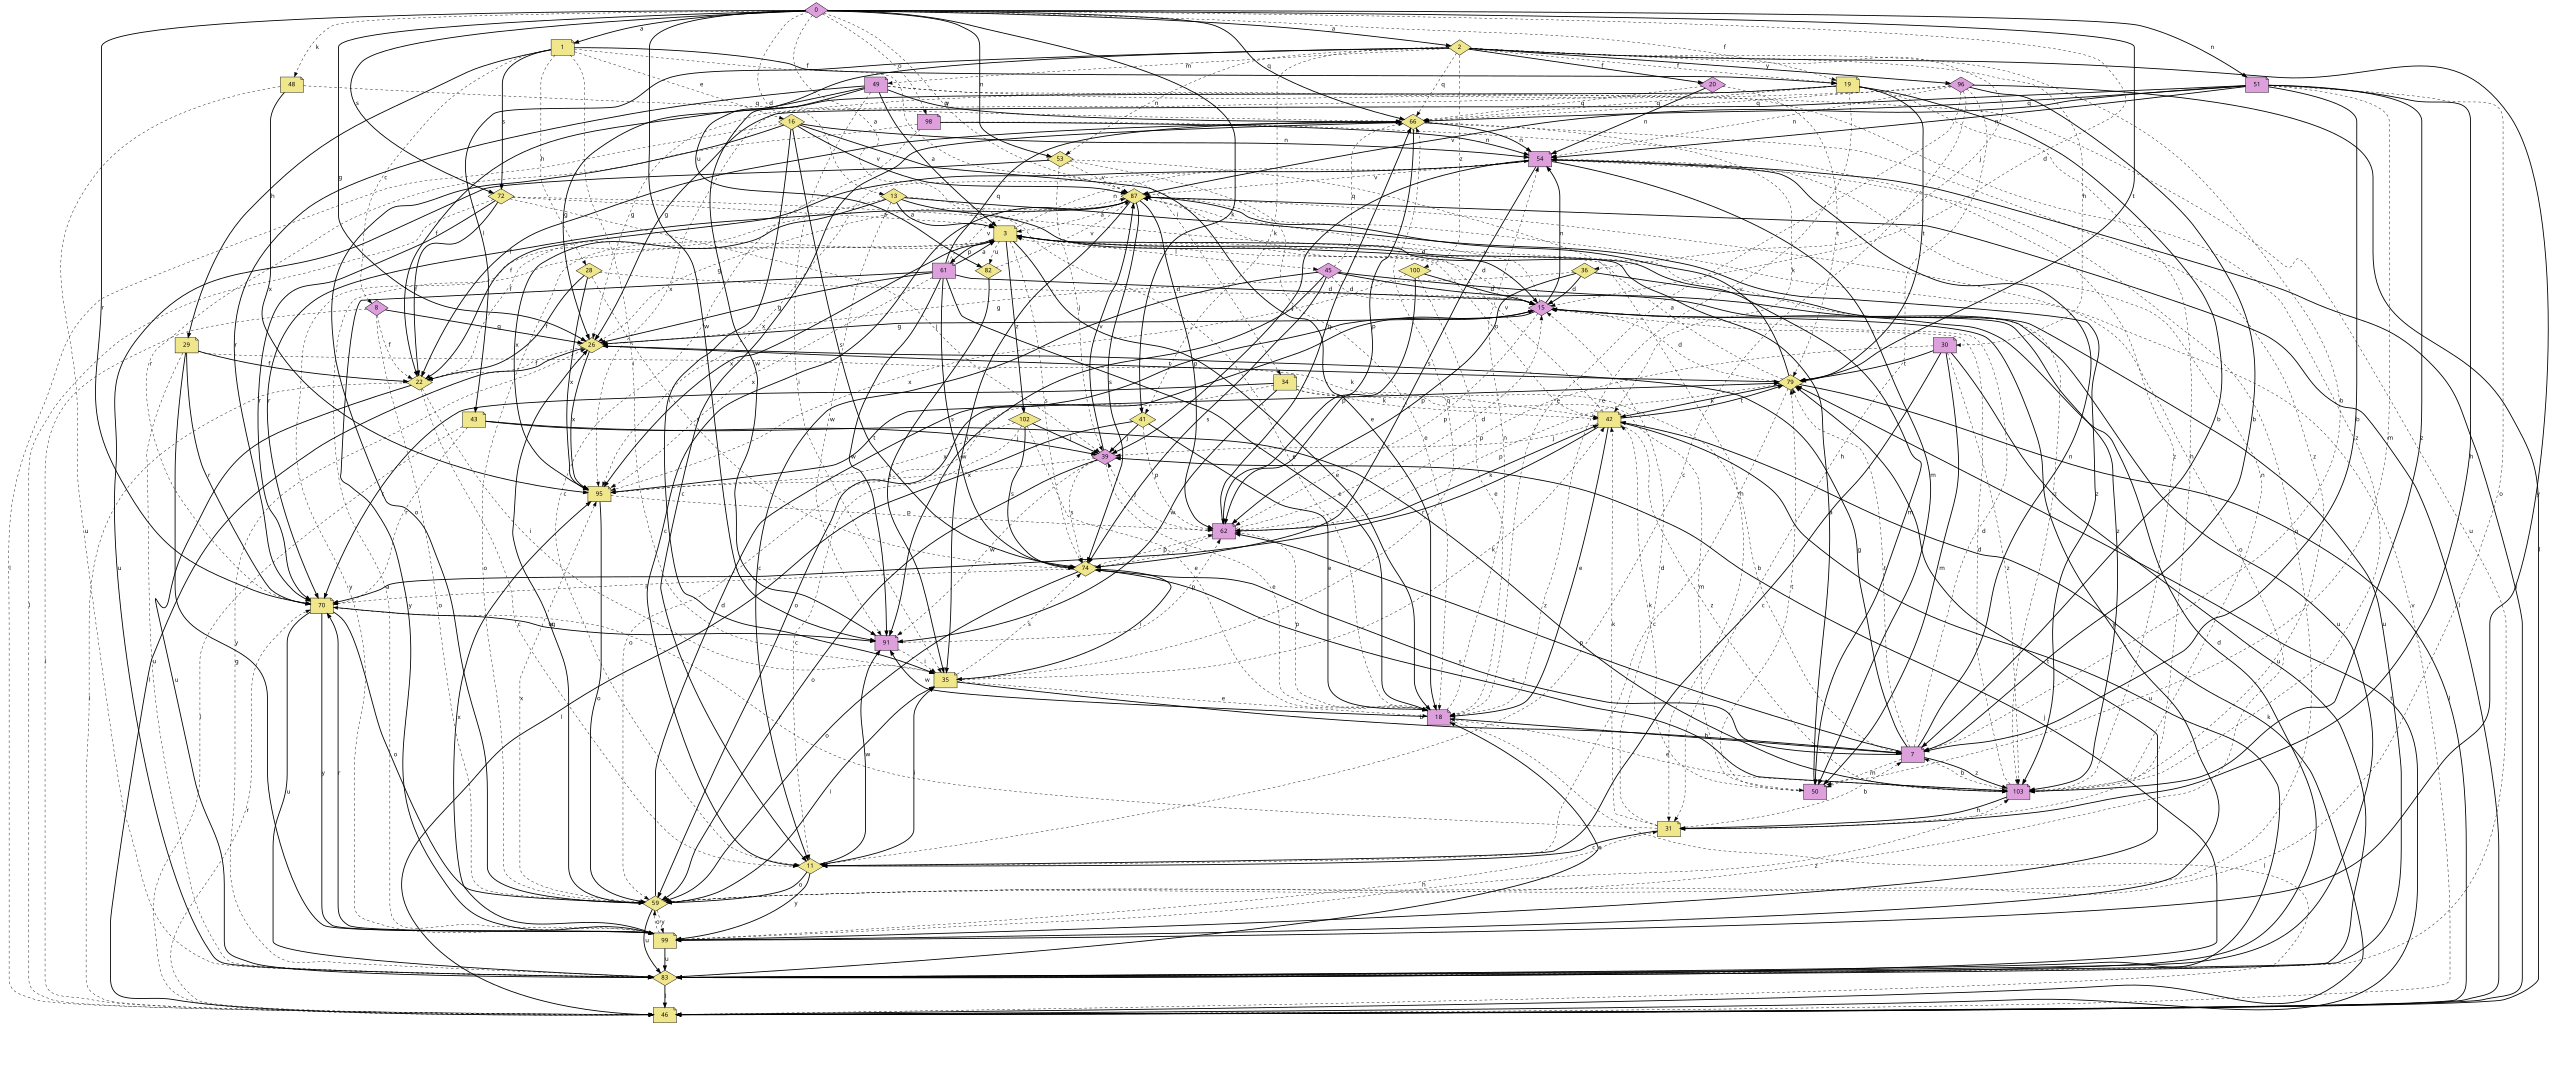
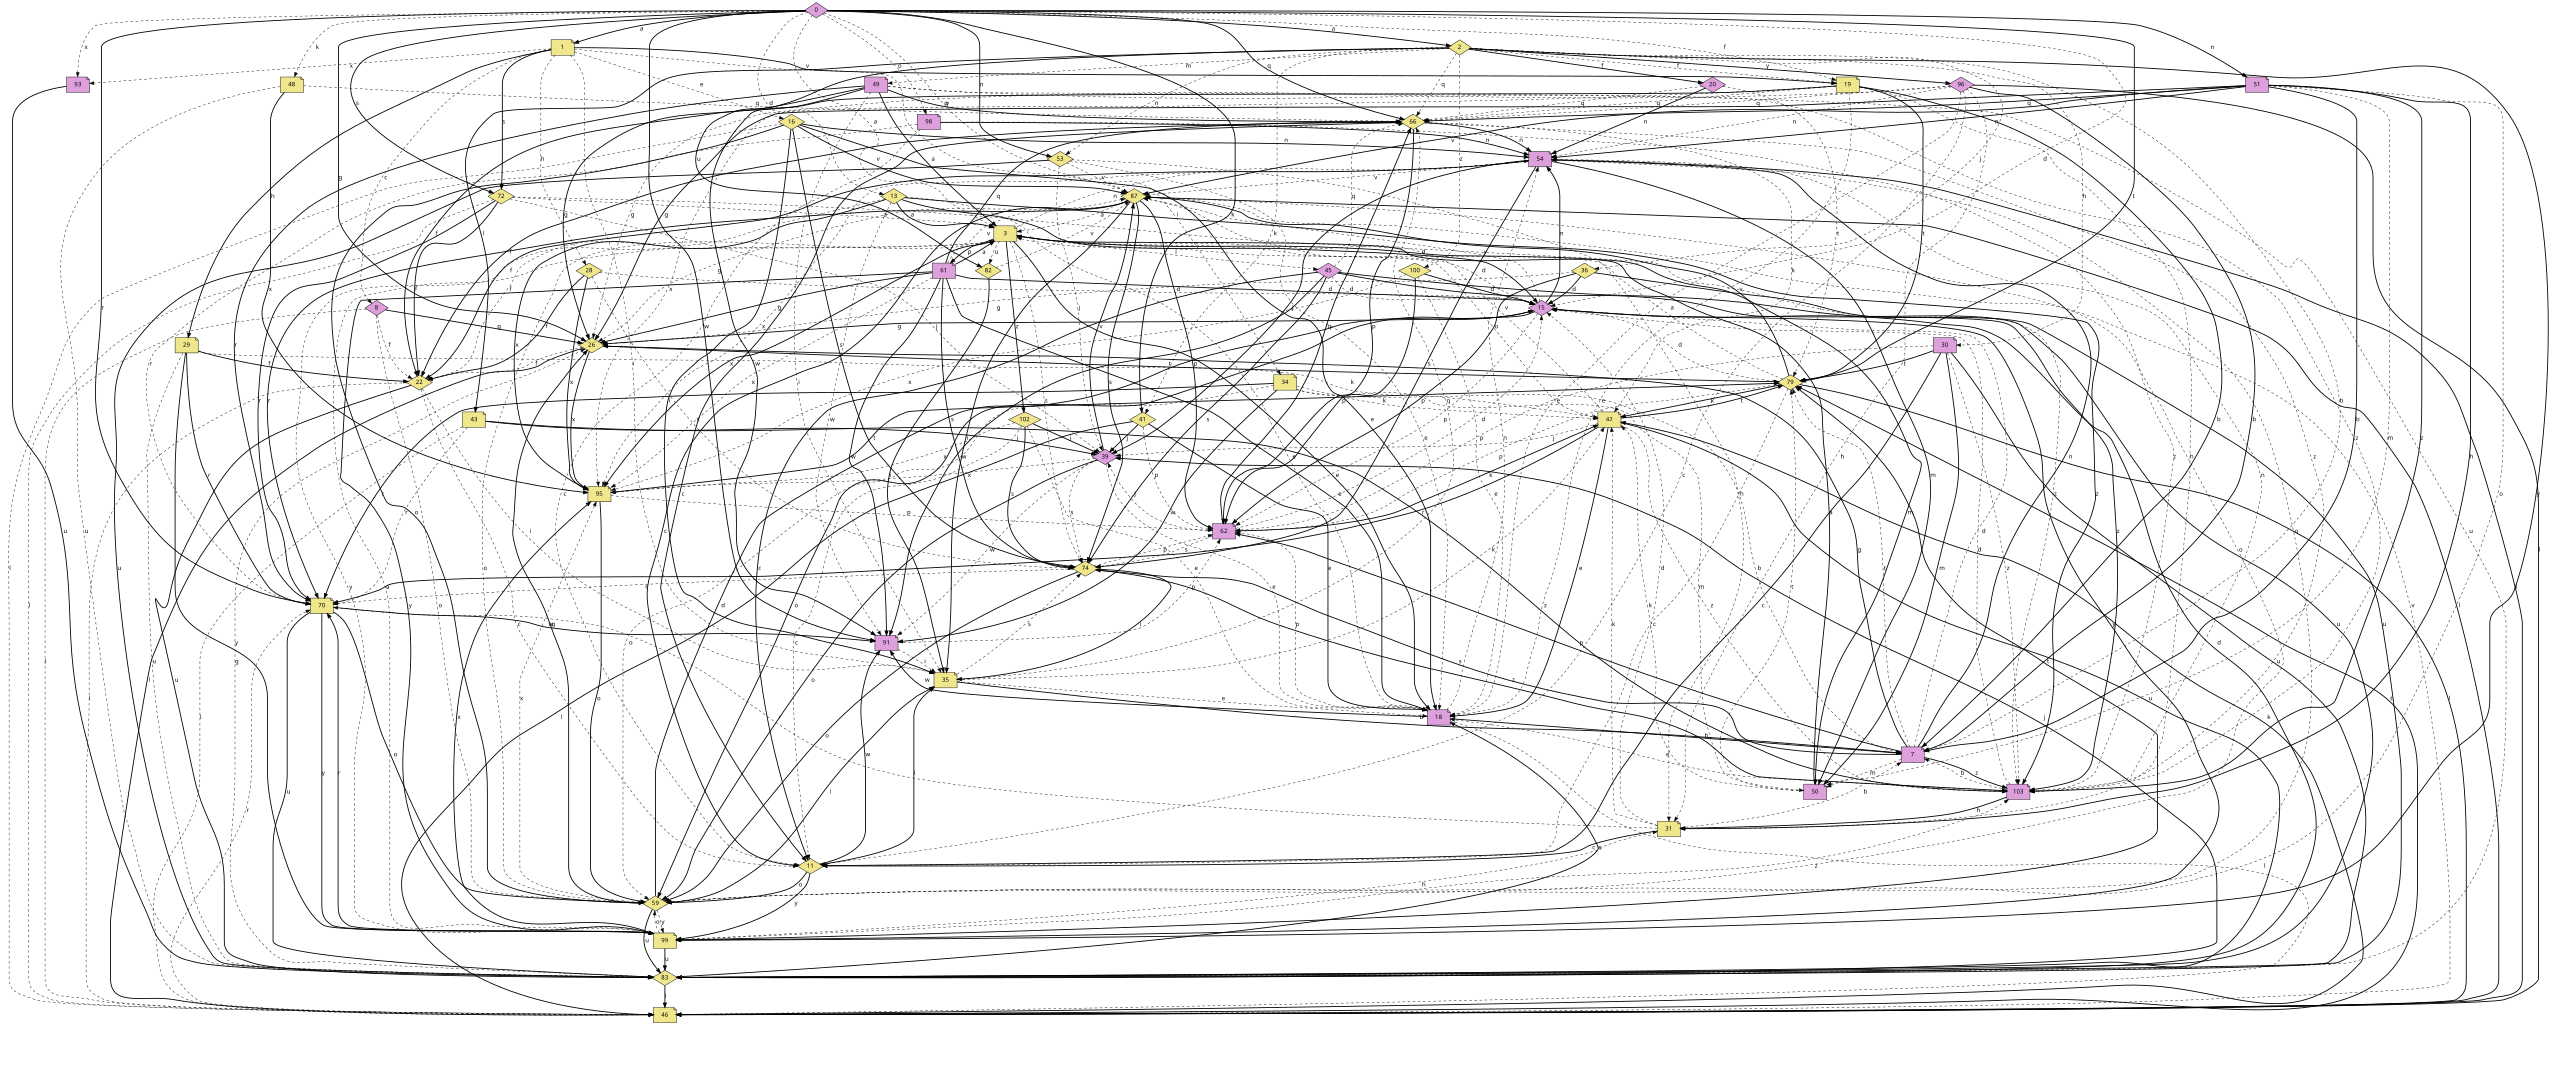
(808, 66) -> (808, 66)
none -> (78, 85)
